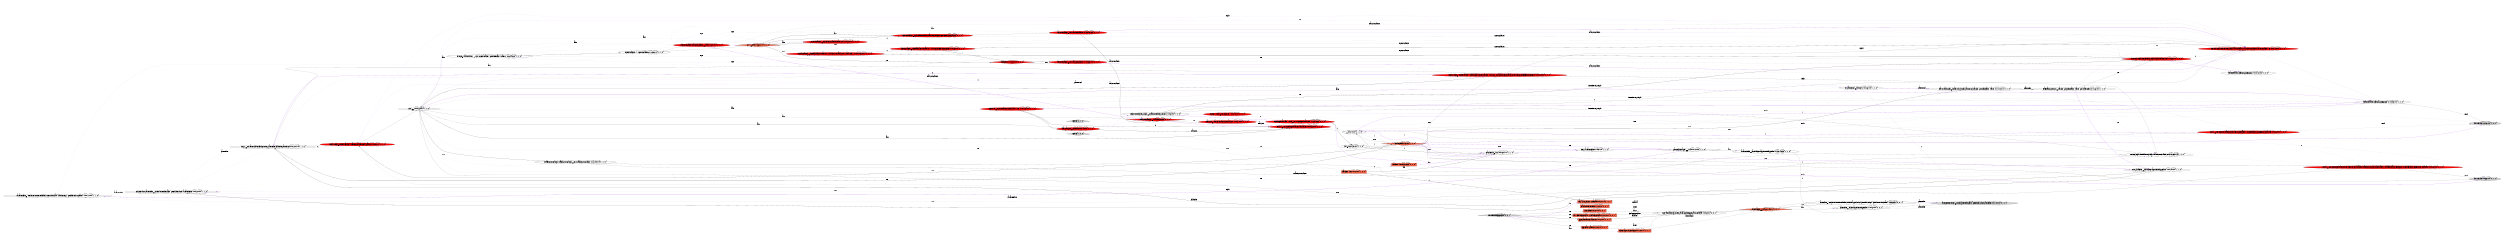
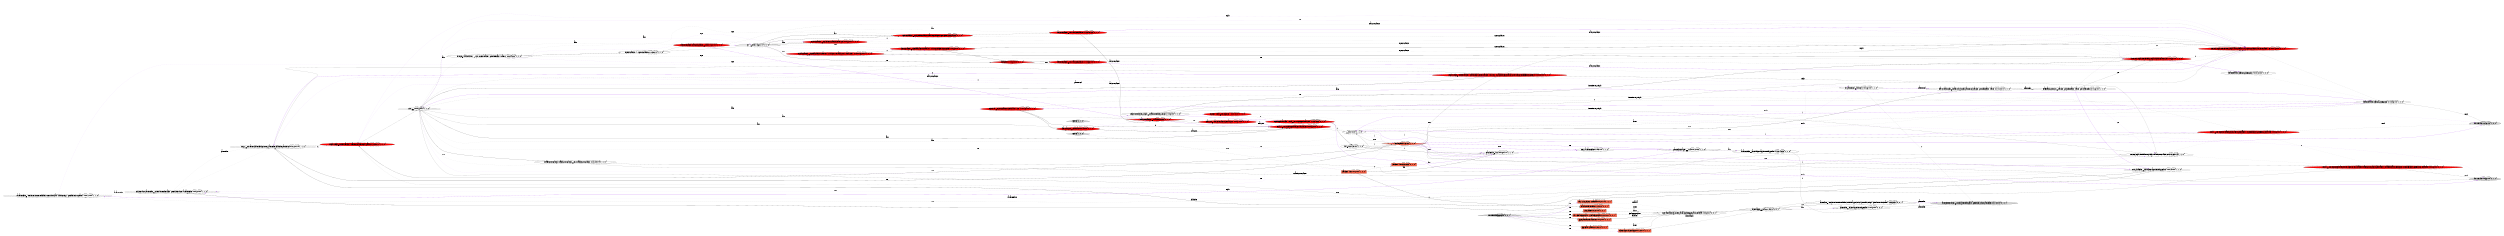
(758, 45) -> (758, 45)
(520, 68) -> (878, 142)
(1635, 122) -> (1635, 122)
(1547, 183) -> (1544, 211)
(1474, 187) -> (1466, 202)
(1766, 209) -> (1766, 209)
(1570, 229) -> (1570, 229)
